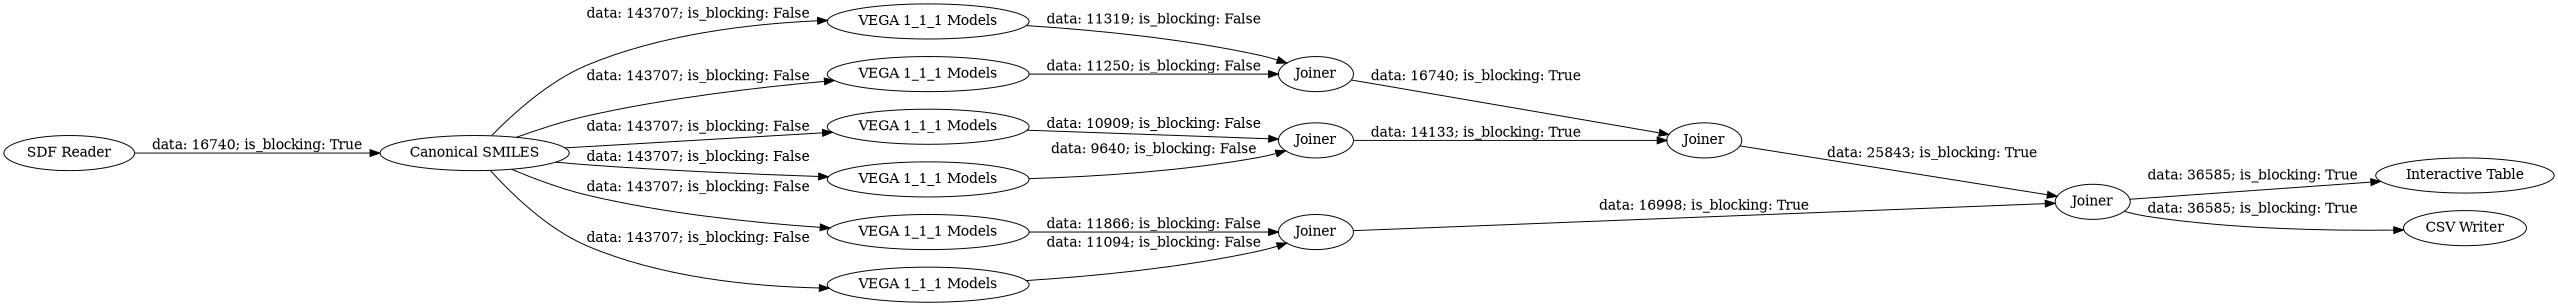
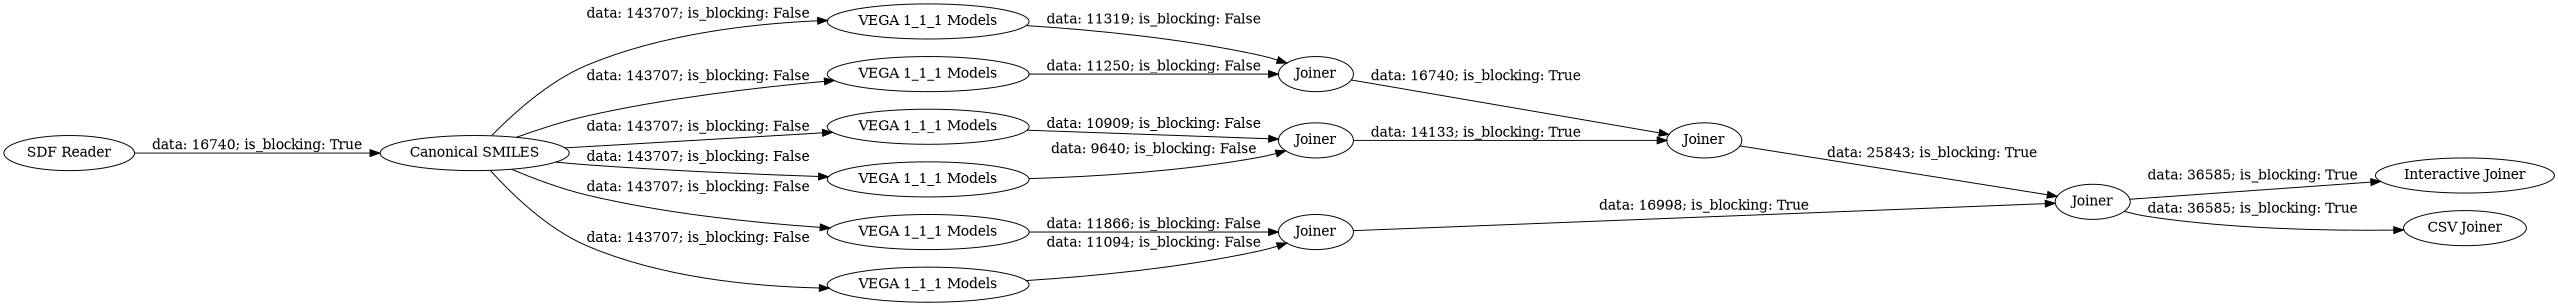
(2465, 176) -> (2465, 176)
(2465, 228) -> (2465, 228)
